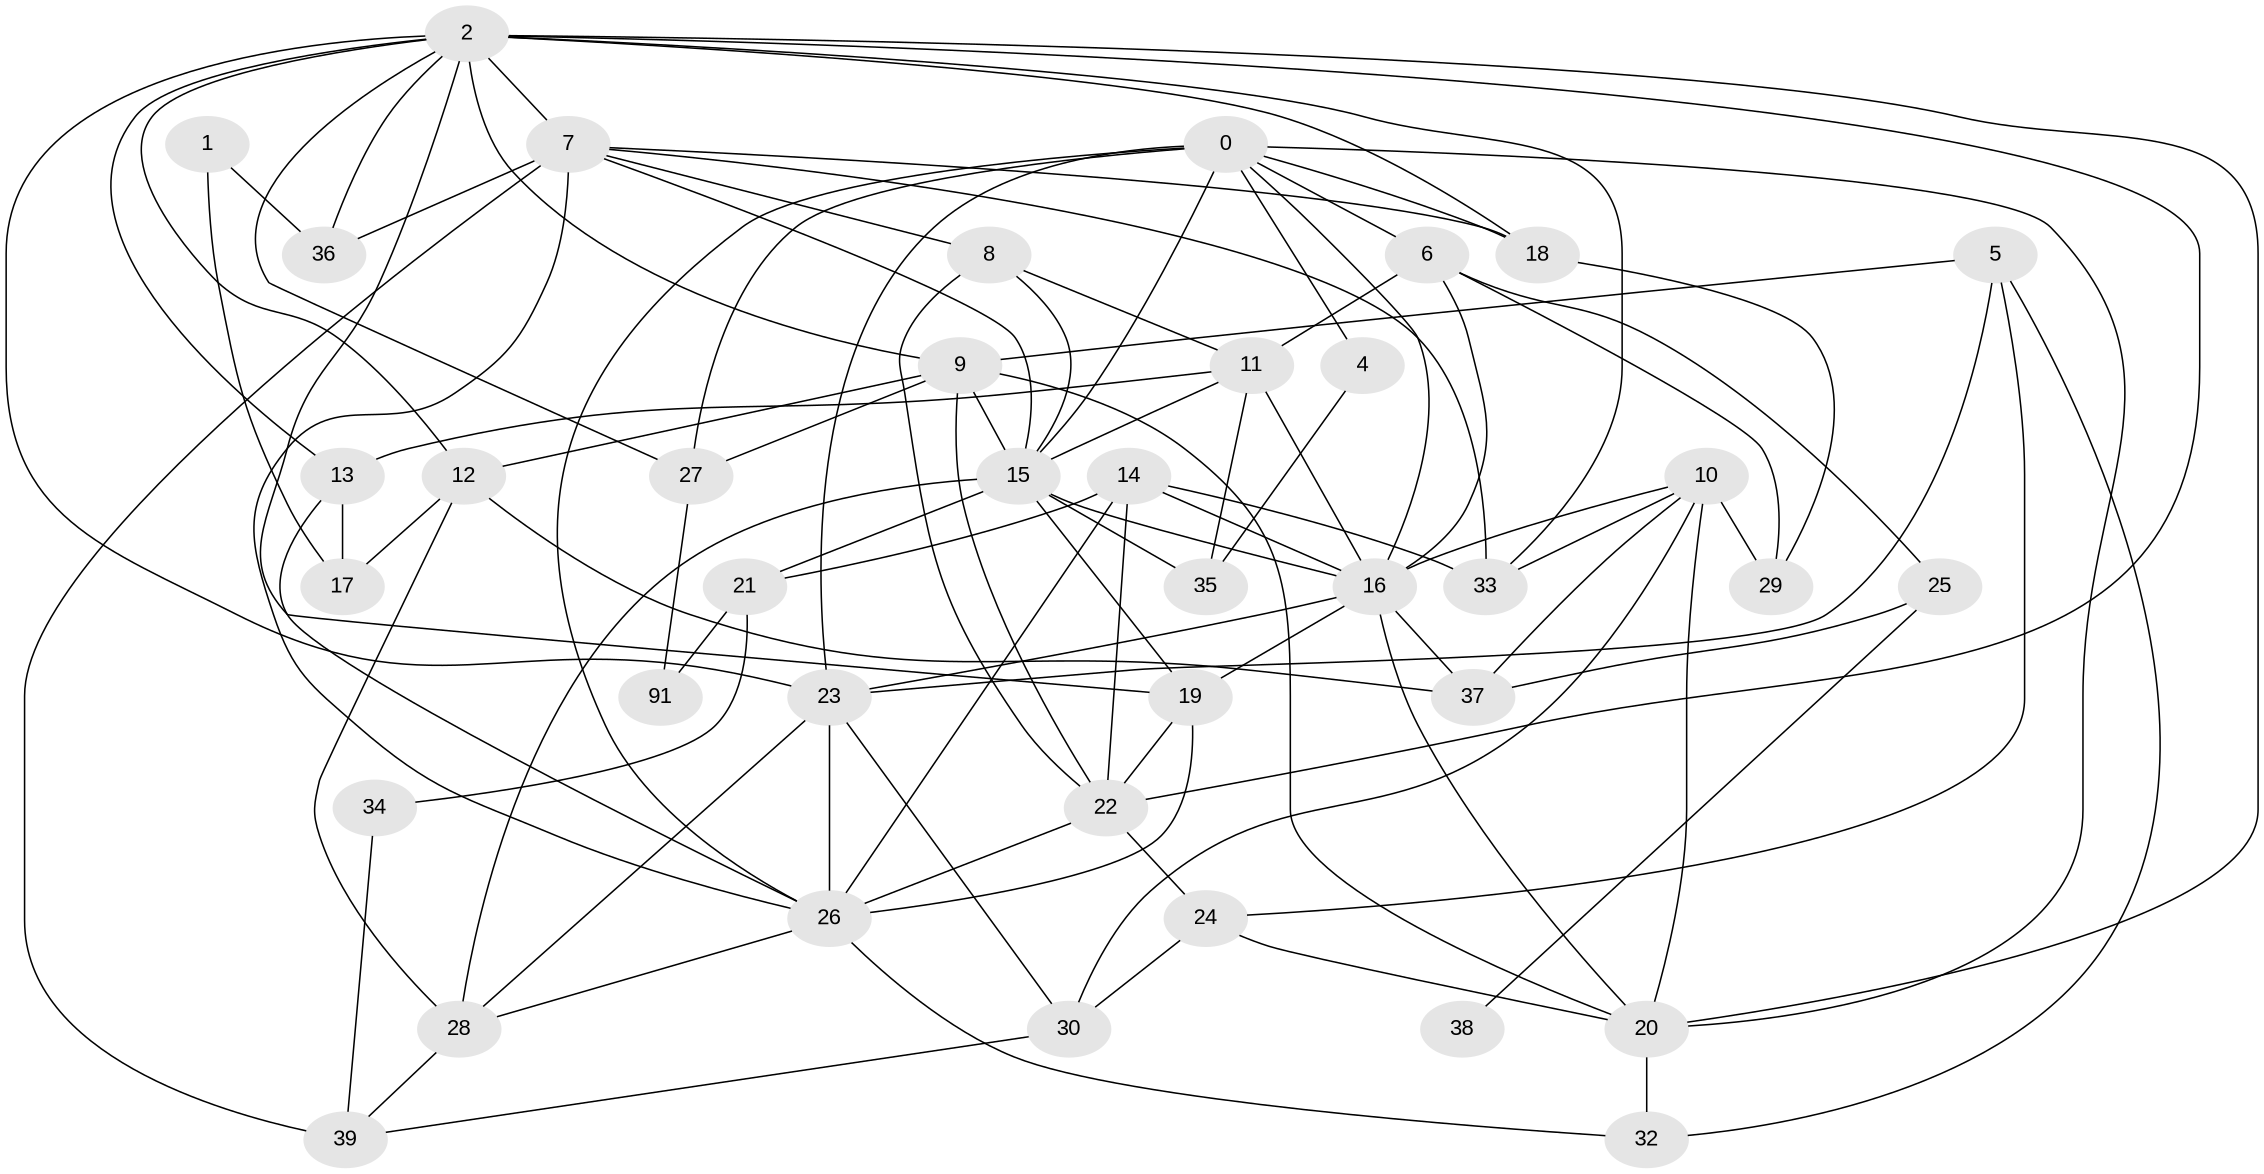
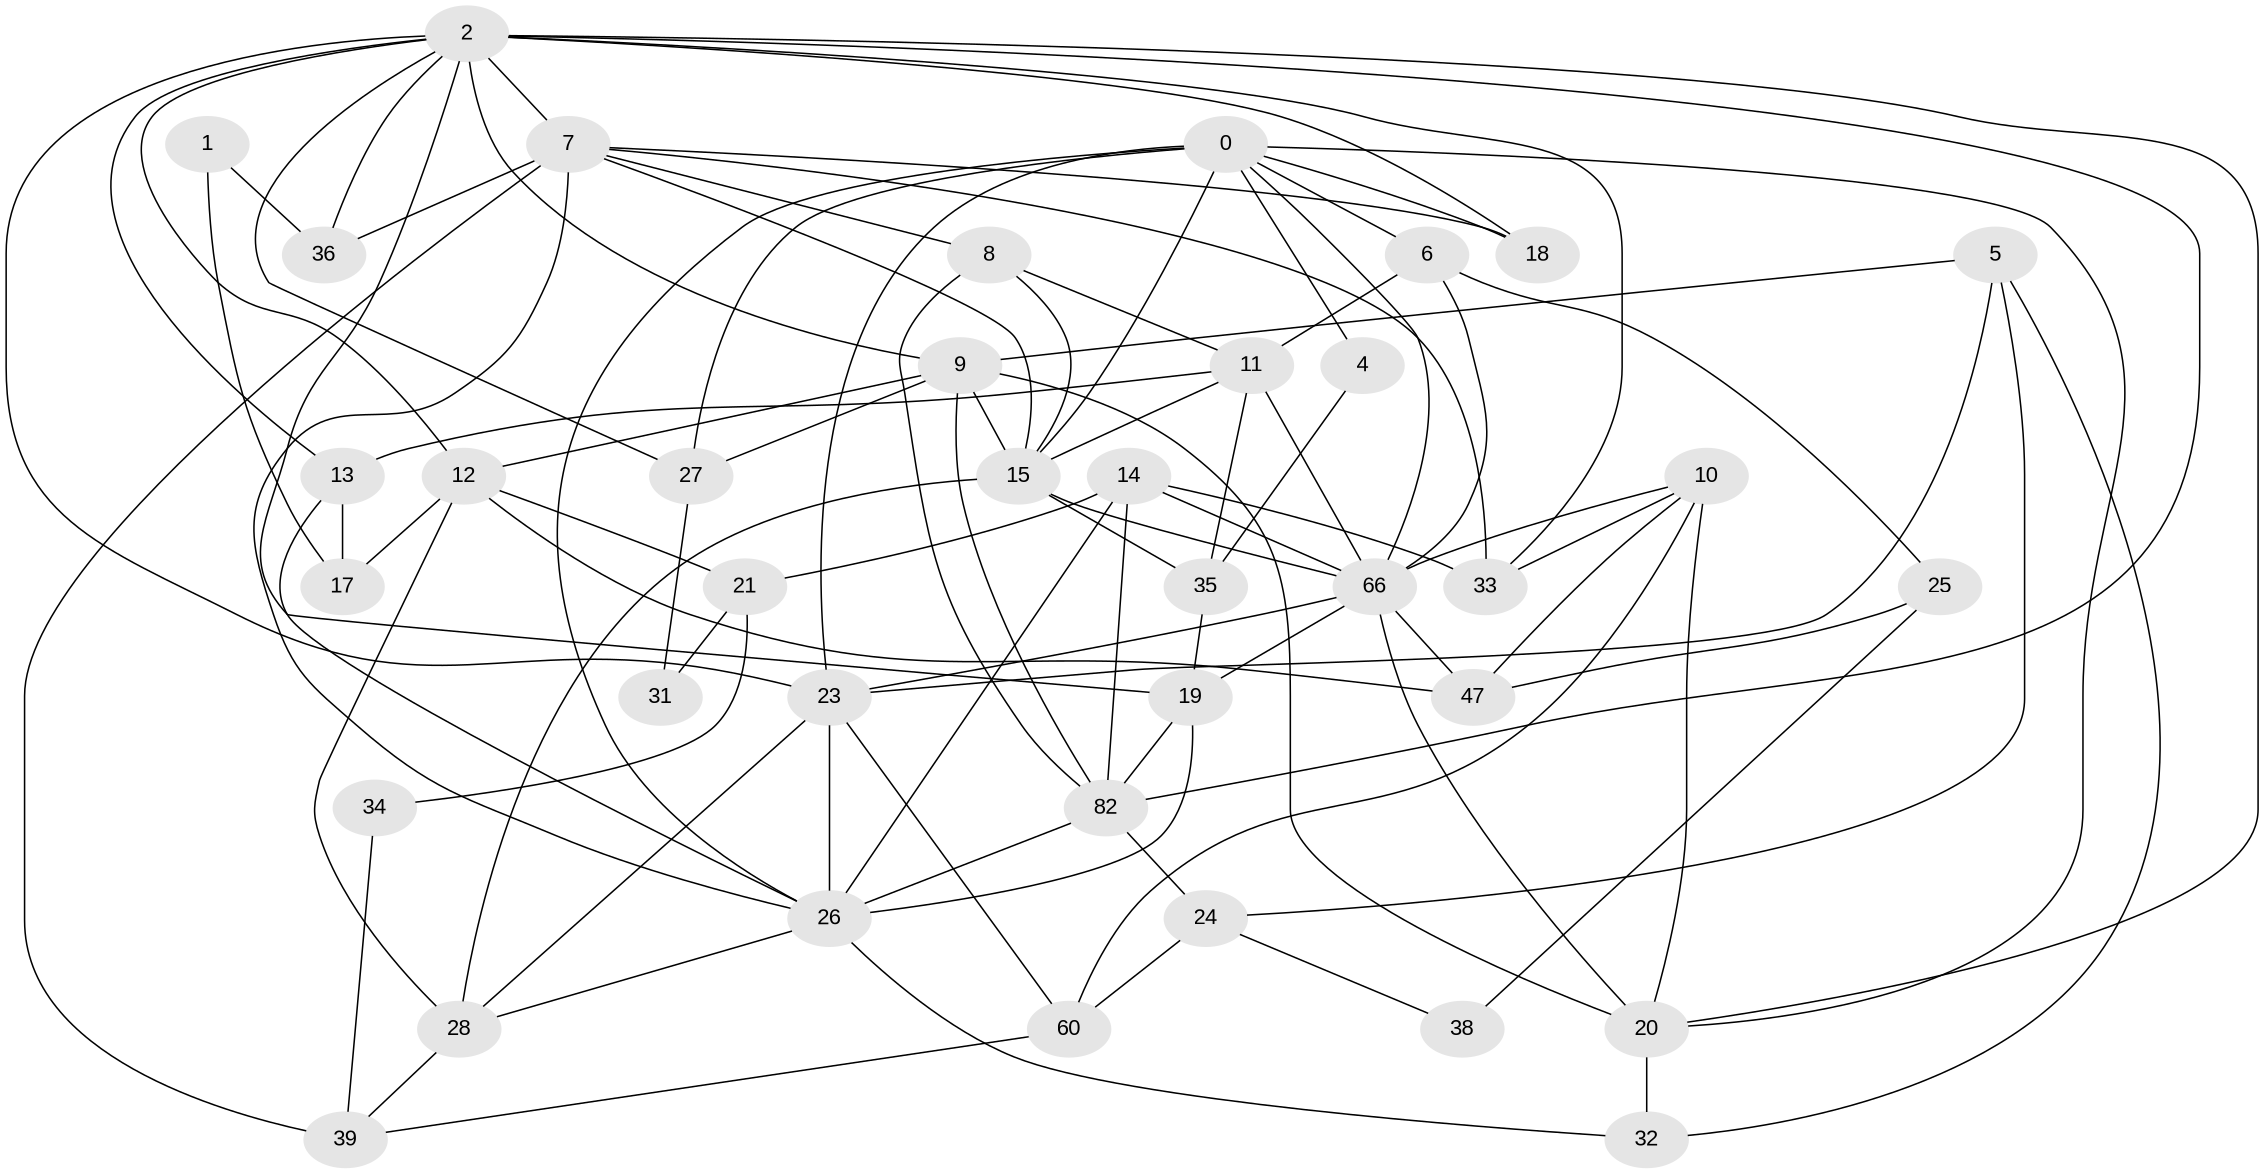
(882, 532) -> (605, 530)
(1104, 587) -> (1198, 642)
(1375, 587) -> (1375, 587)
(1771, 587) -> none
(661, 697) -> (661, 697)
(1473, 697) -> (1473, 697)
(1106, 808) -> (1106, 808)
(1423, 981) -> (1334, 974)
(1069, 1029) -> (1069, 1029)
